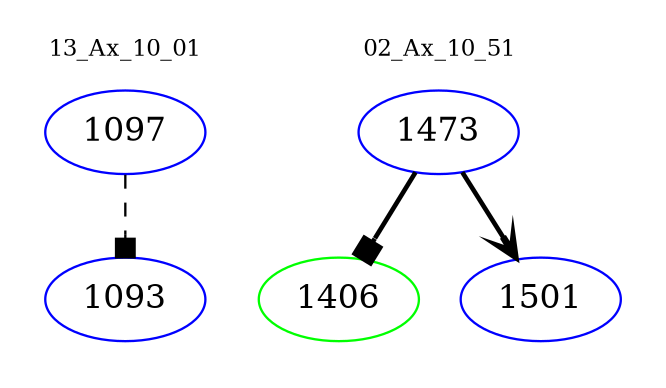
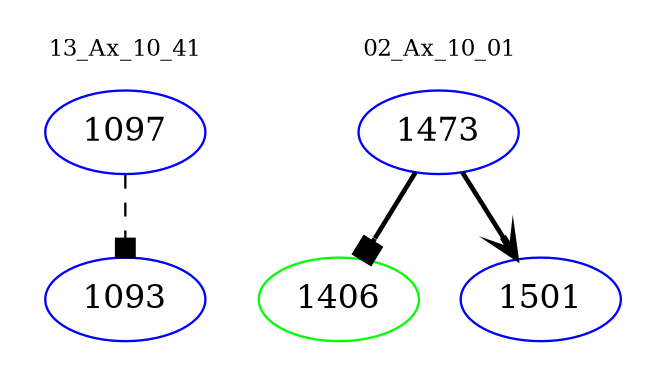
(125, 50) -> (125, 50)
(440, 50) -> (440, 50)
